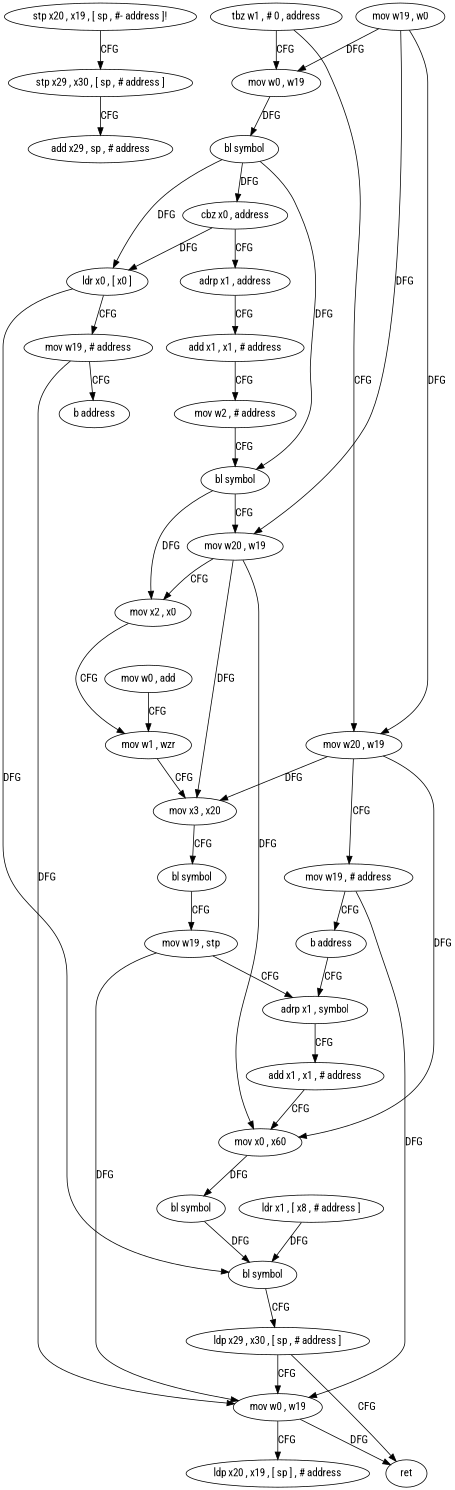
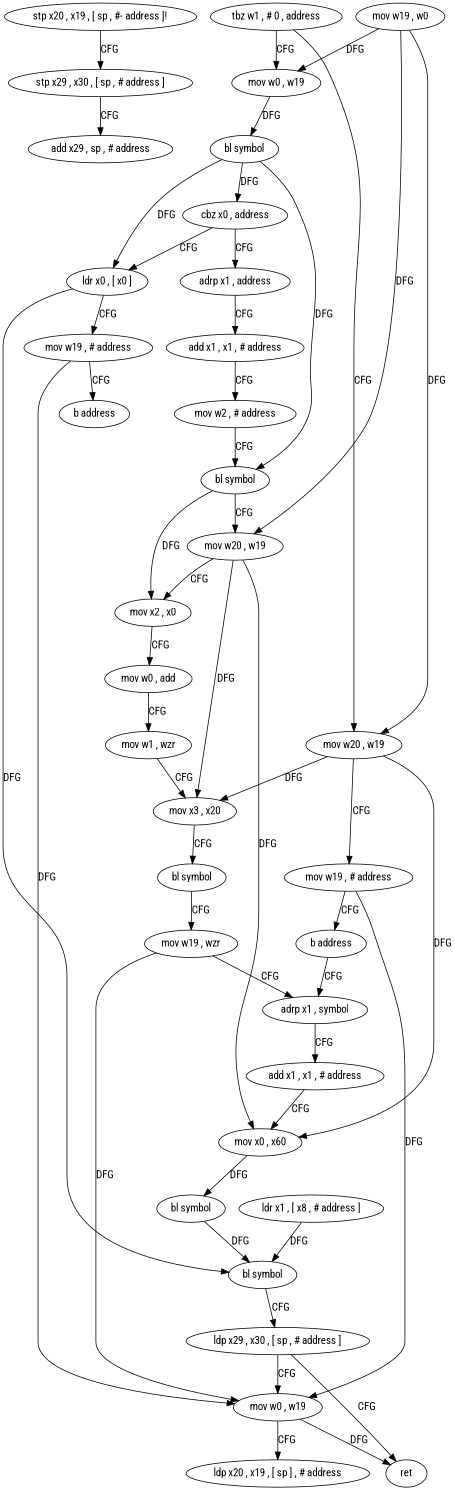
(189, 249) -> (189, 249)
(77, 673) -> (151, 642)
(191, 944) -> (191, 944)
